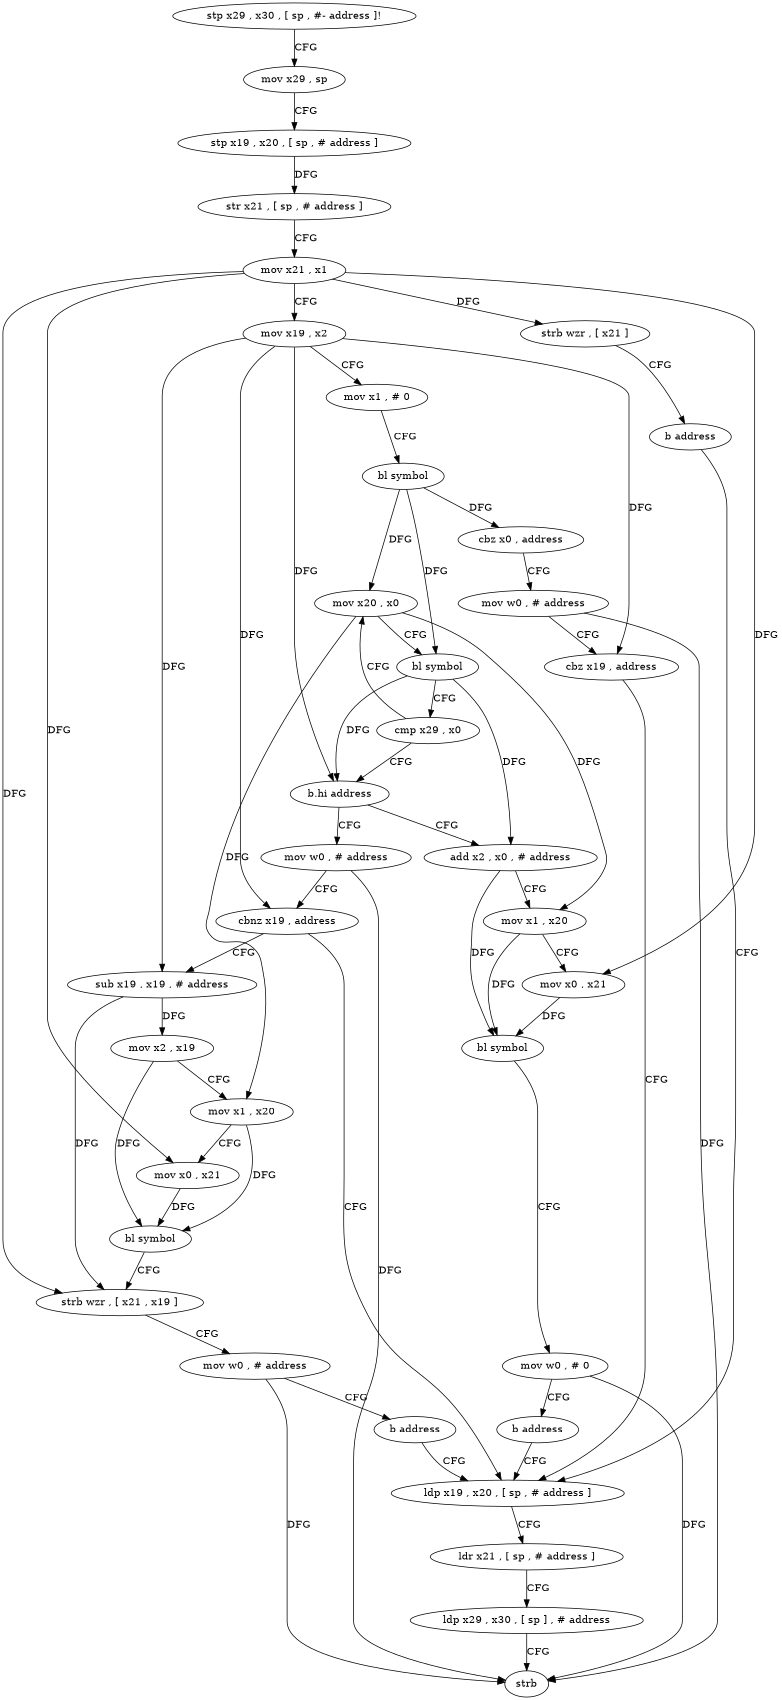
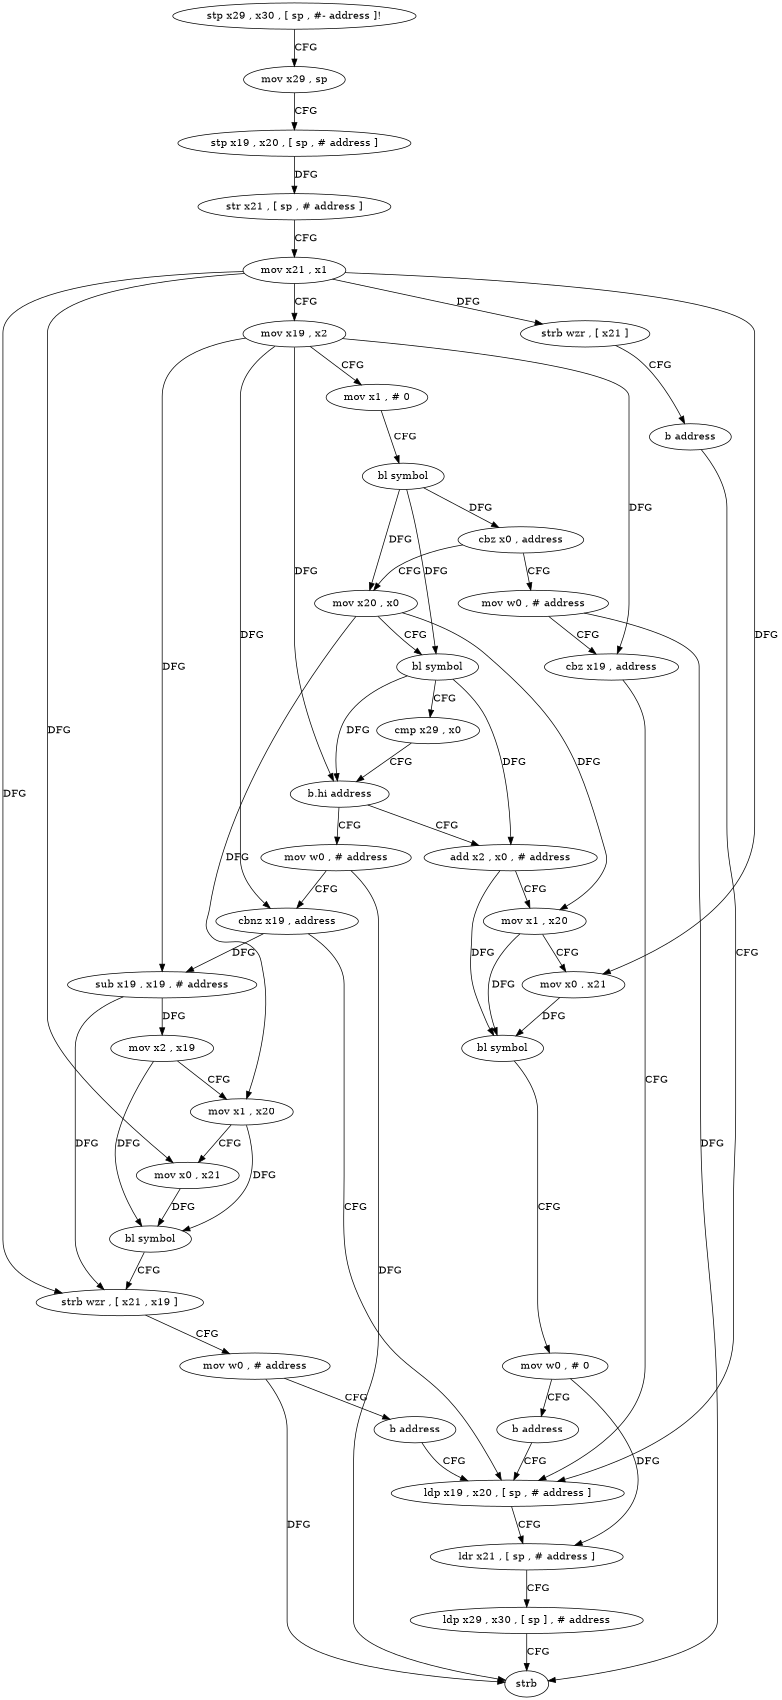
(366, 679) -> (417, 557)
(244, 953) -> (244, 953)
(682, 1547) -> (635, 1463)
